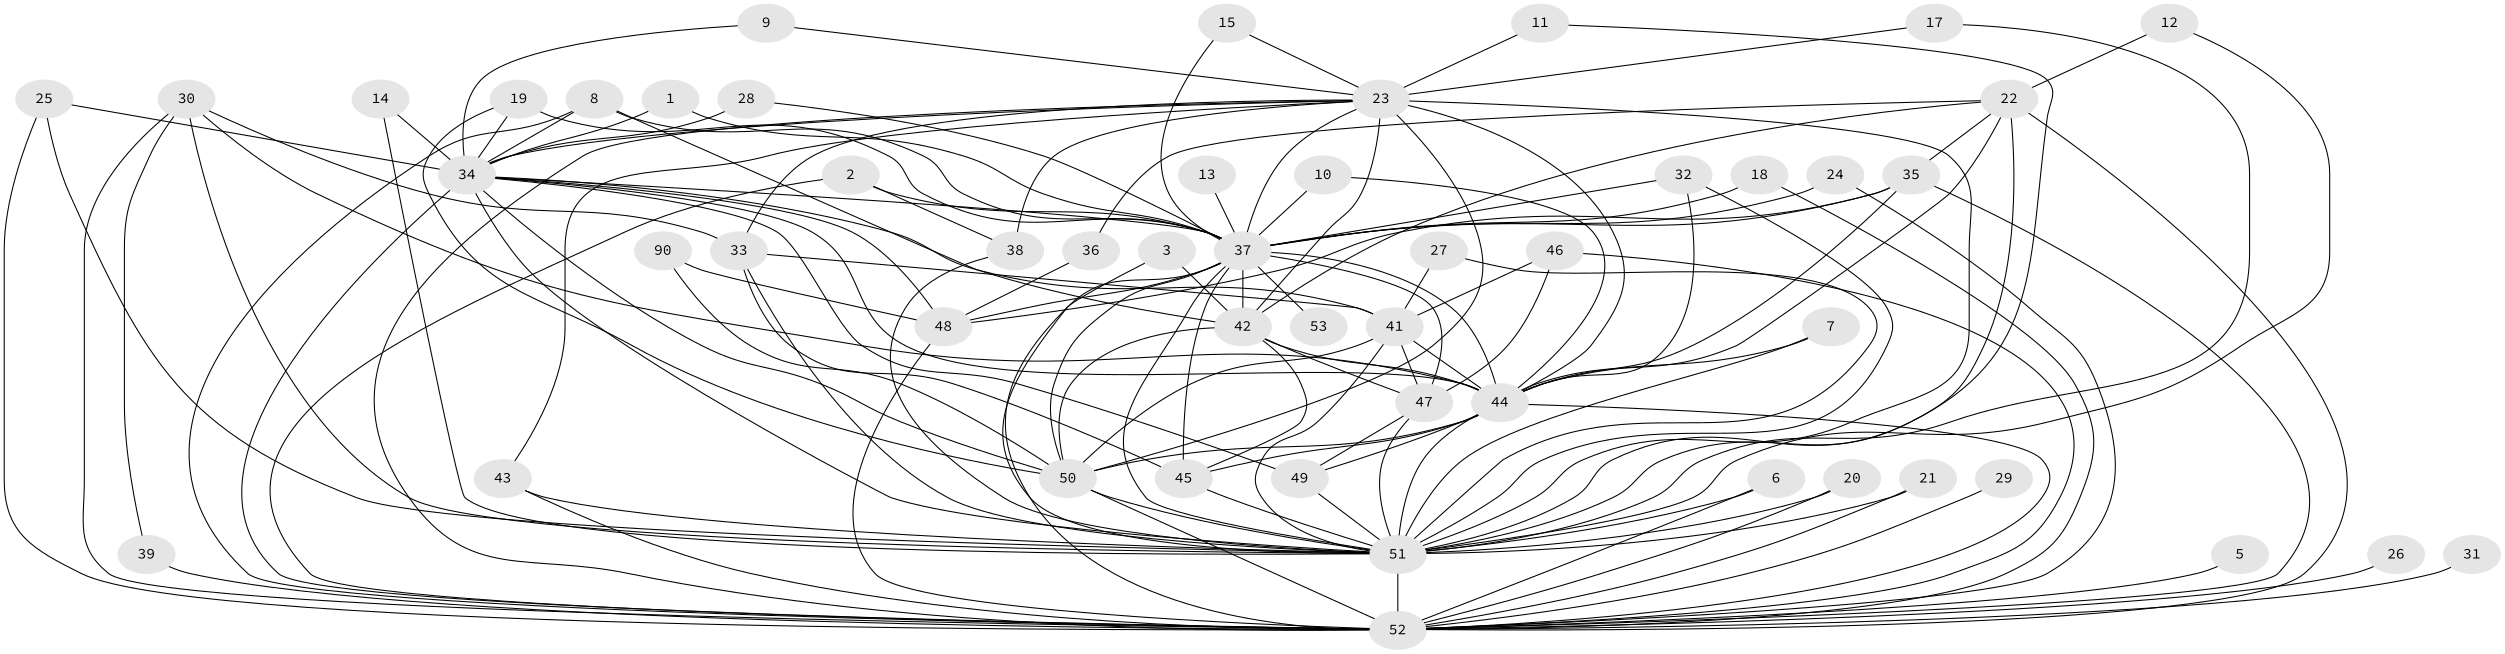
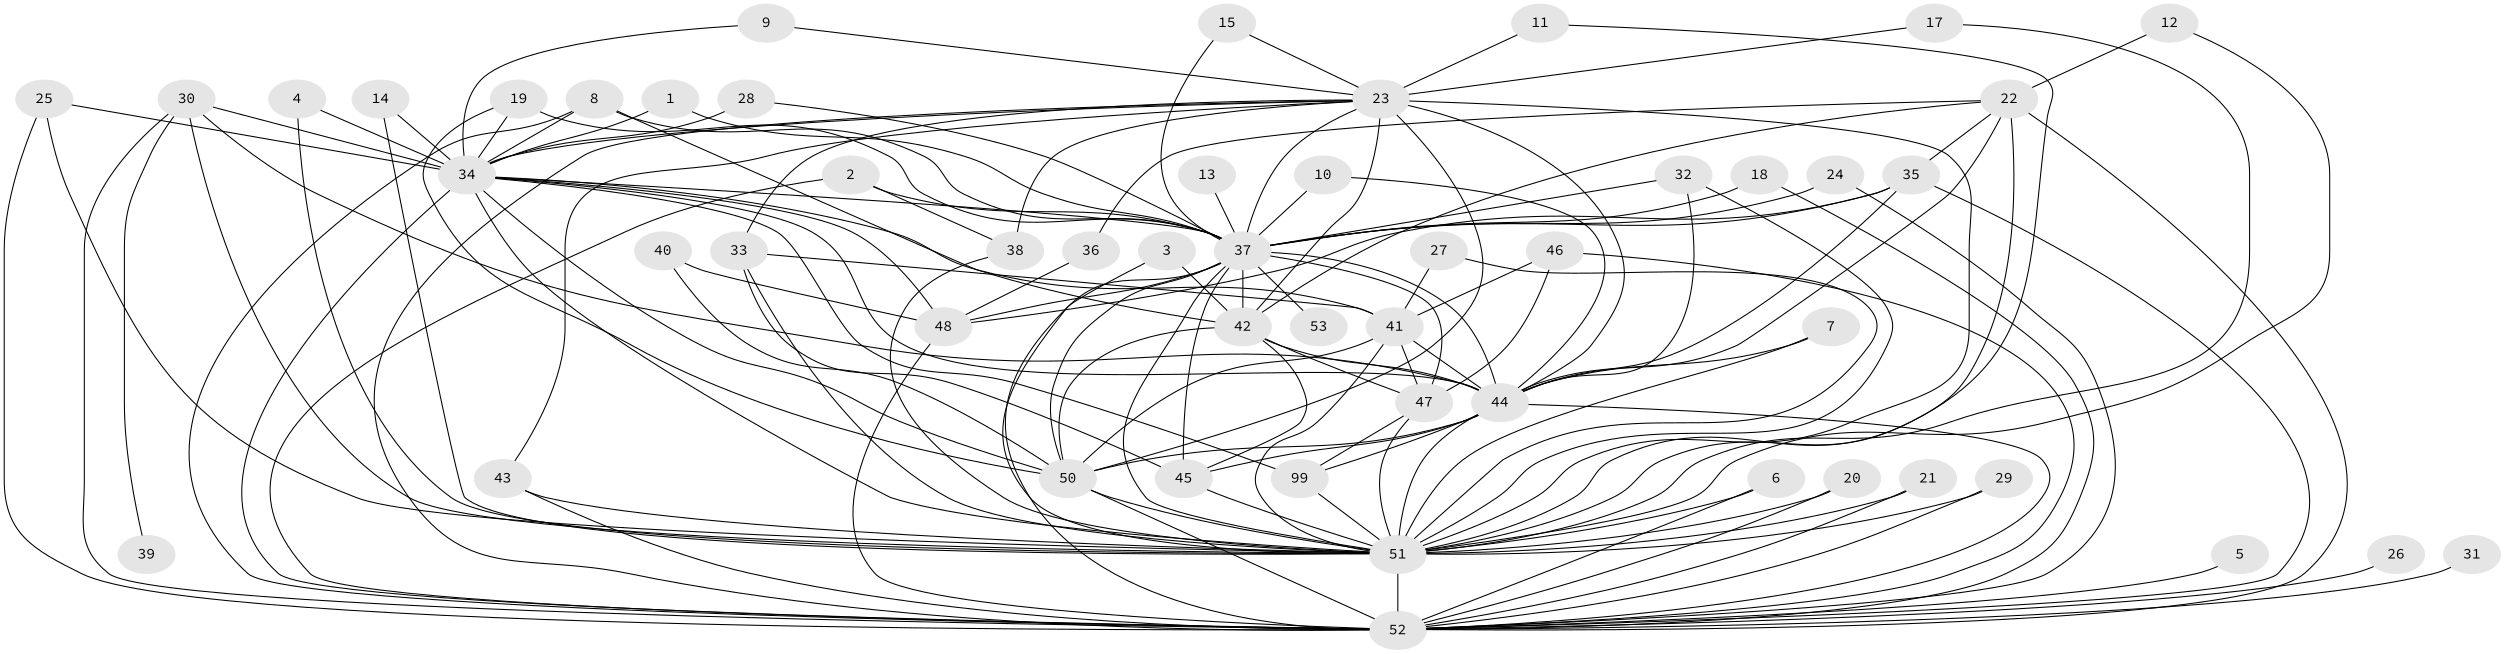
none -> (297, 99)
(457, 200) -> (327, 137)
(663, 251) -> (663, 251)
(1300, 479) -> (1300, 479)
none -> (1735, 539)
(767, 620) -> none
